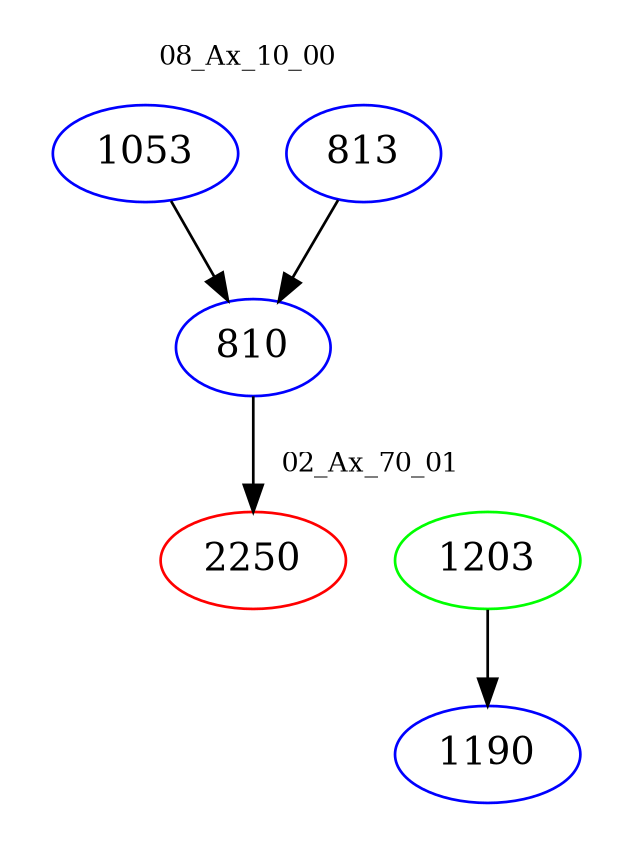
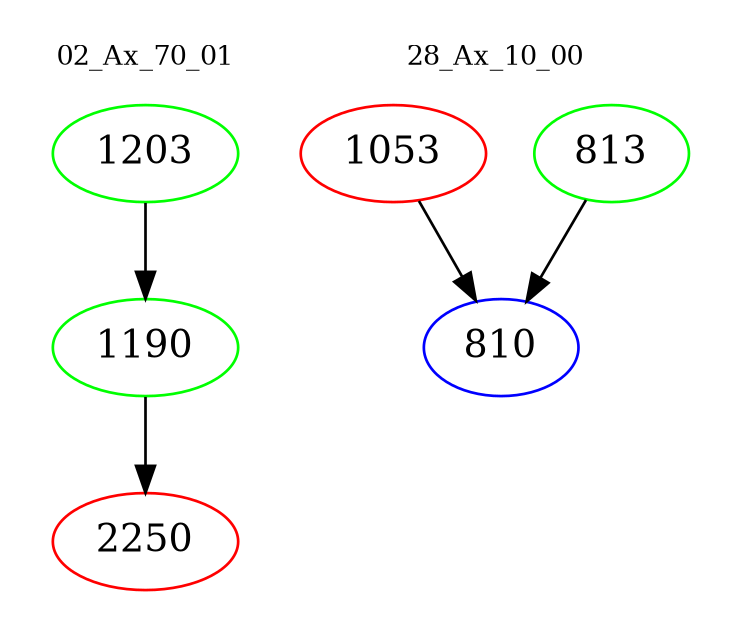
(248, 58) -> (496, 58)
(146, 154) -> (393, 154)
(364, 154) -> (612, 154)
(253, 456) -> (146, 431)
(488, 754) -> (146, 348)
